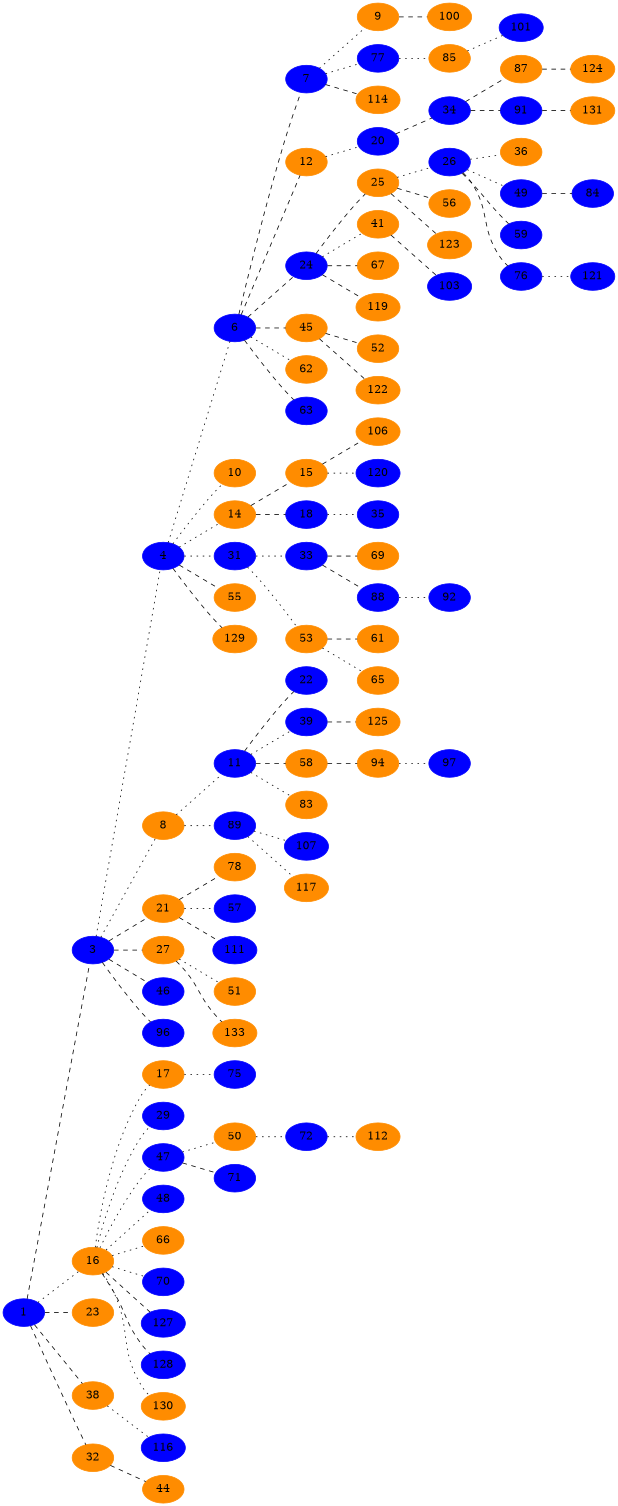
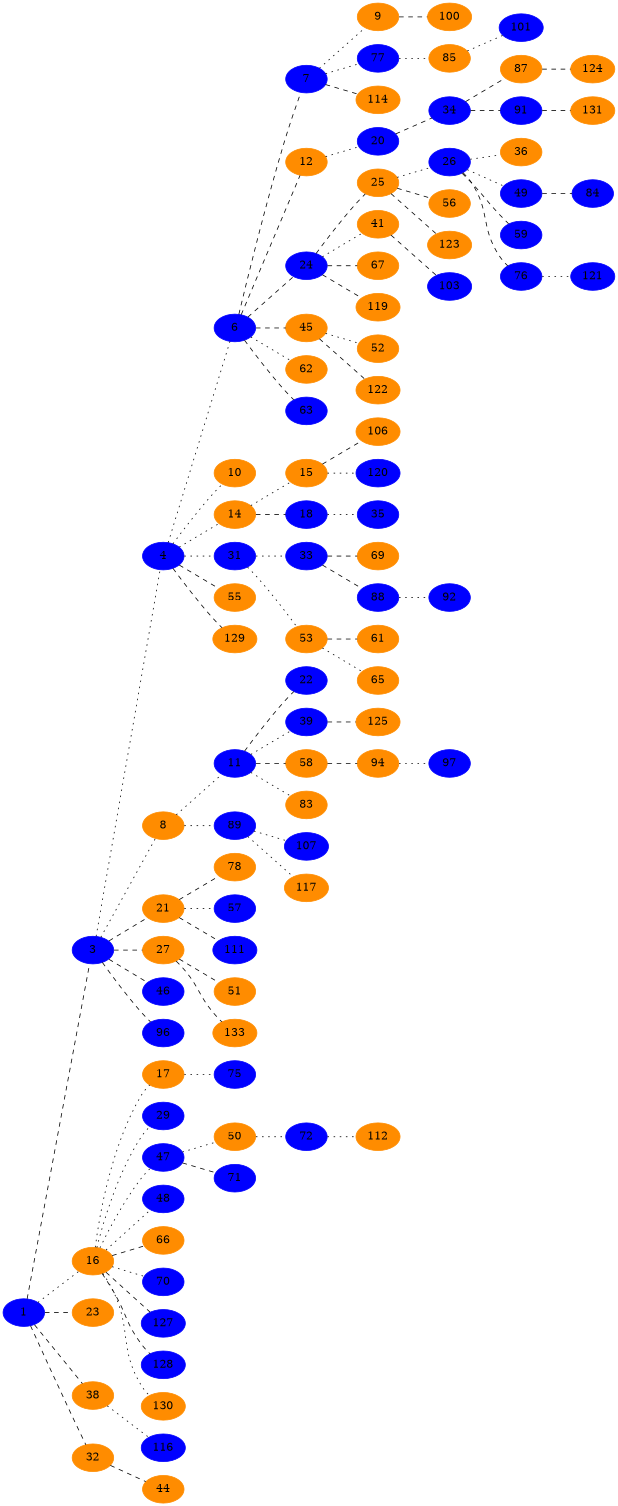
(342, 338) -> (342, 338)
(271, 494) -> (271, 494)
(199, 971) -> (199, 971)
(128, 1251) -> (128, 1251)
